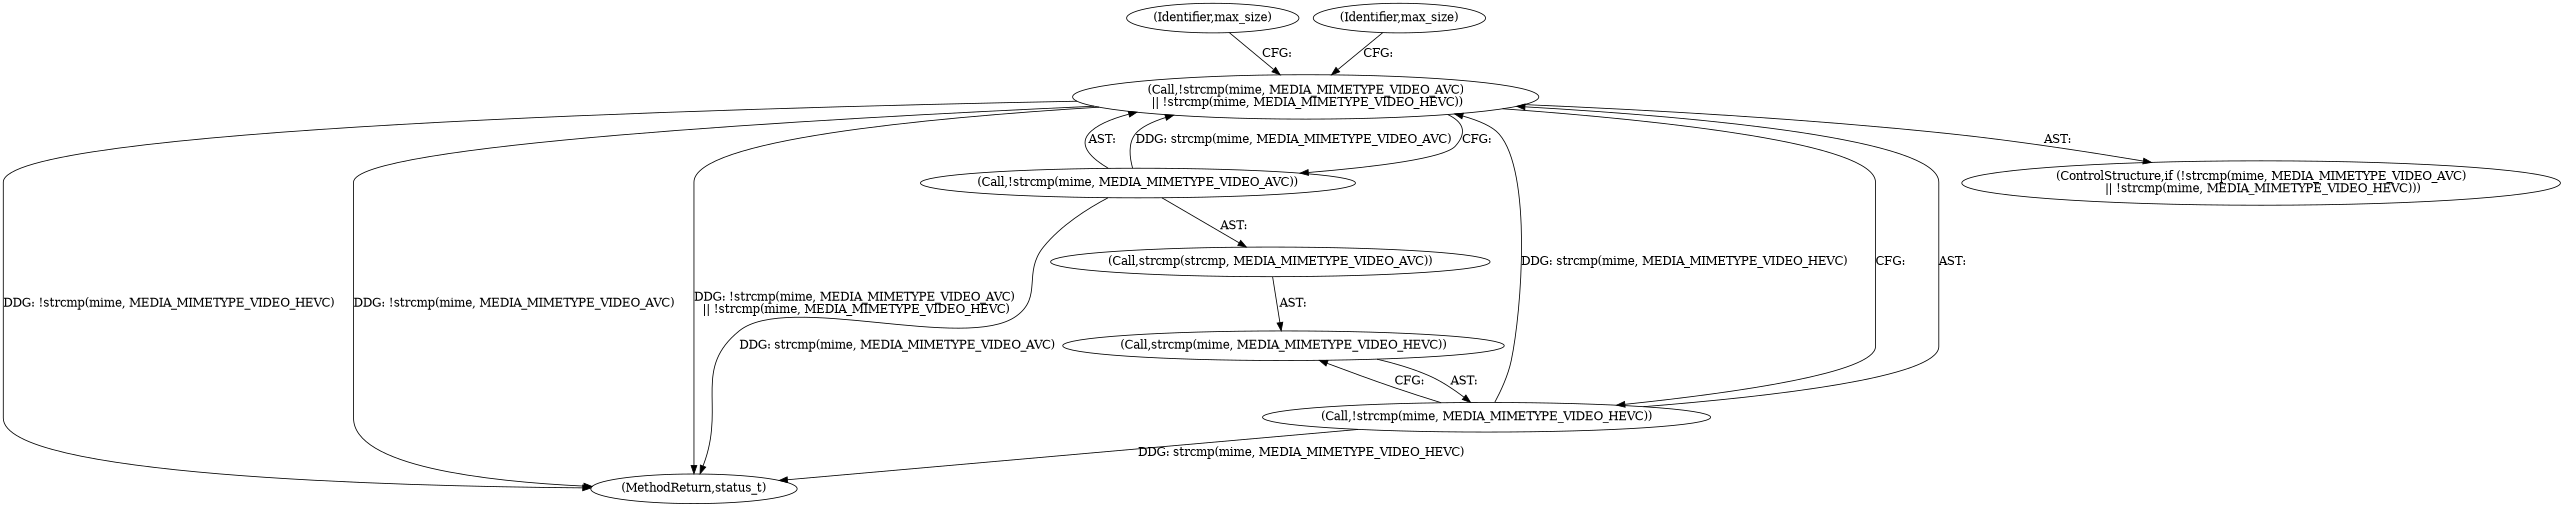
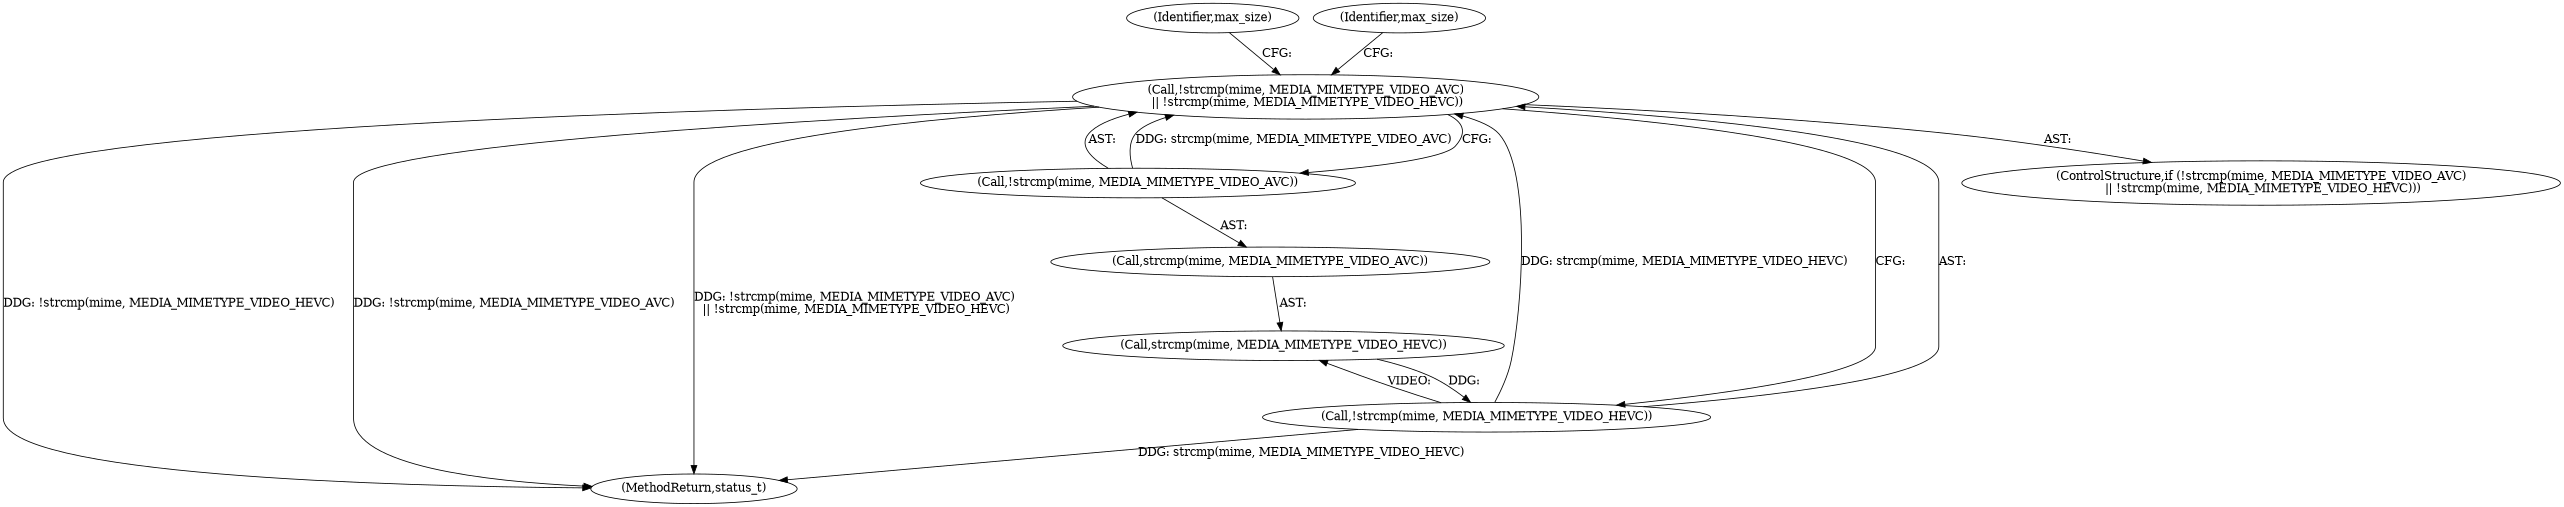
(1270, 262) -> (1270, 262)
(884, 323) -> none
(1411, 381) -> (1411, 381)
(1466, 381) -> (1466, 381)
